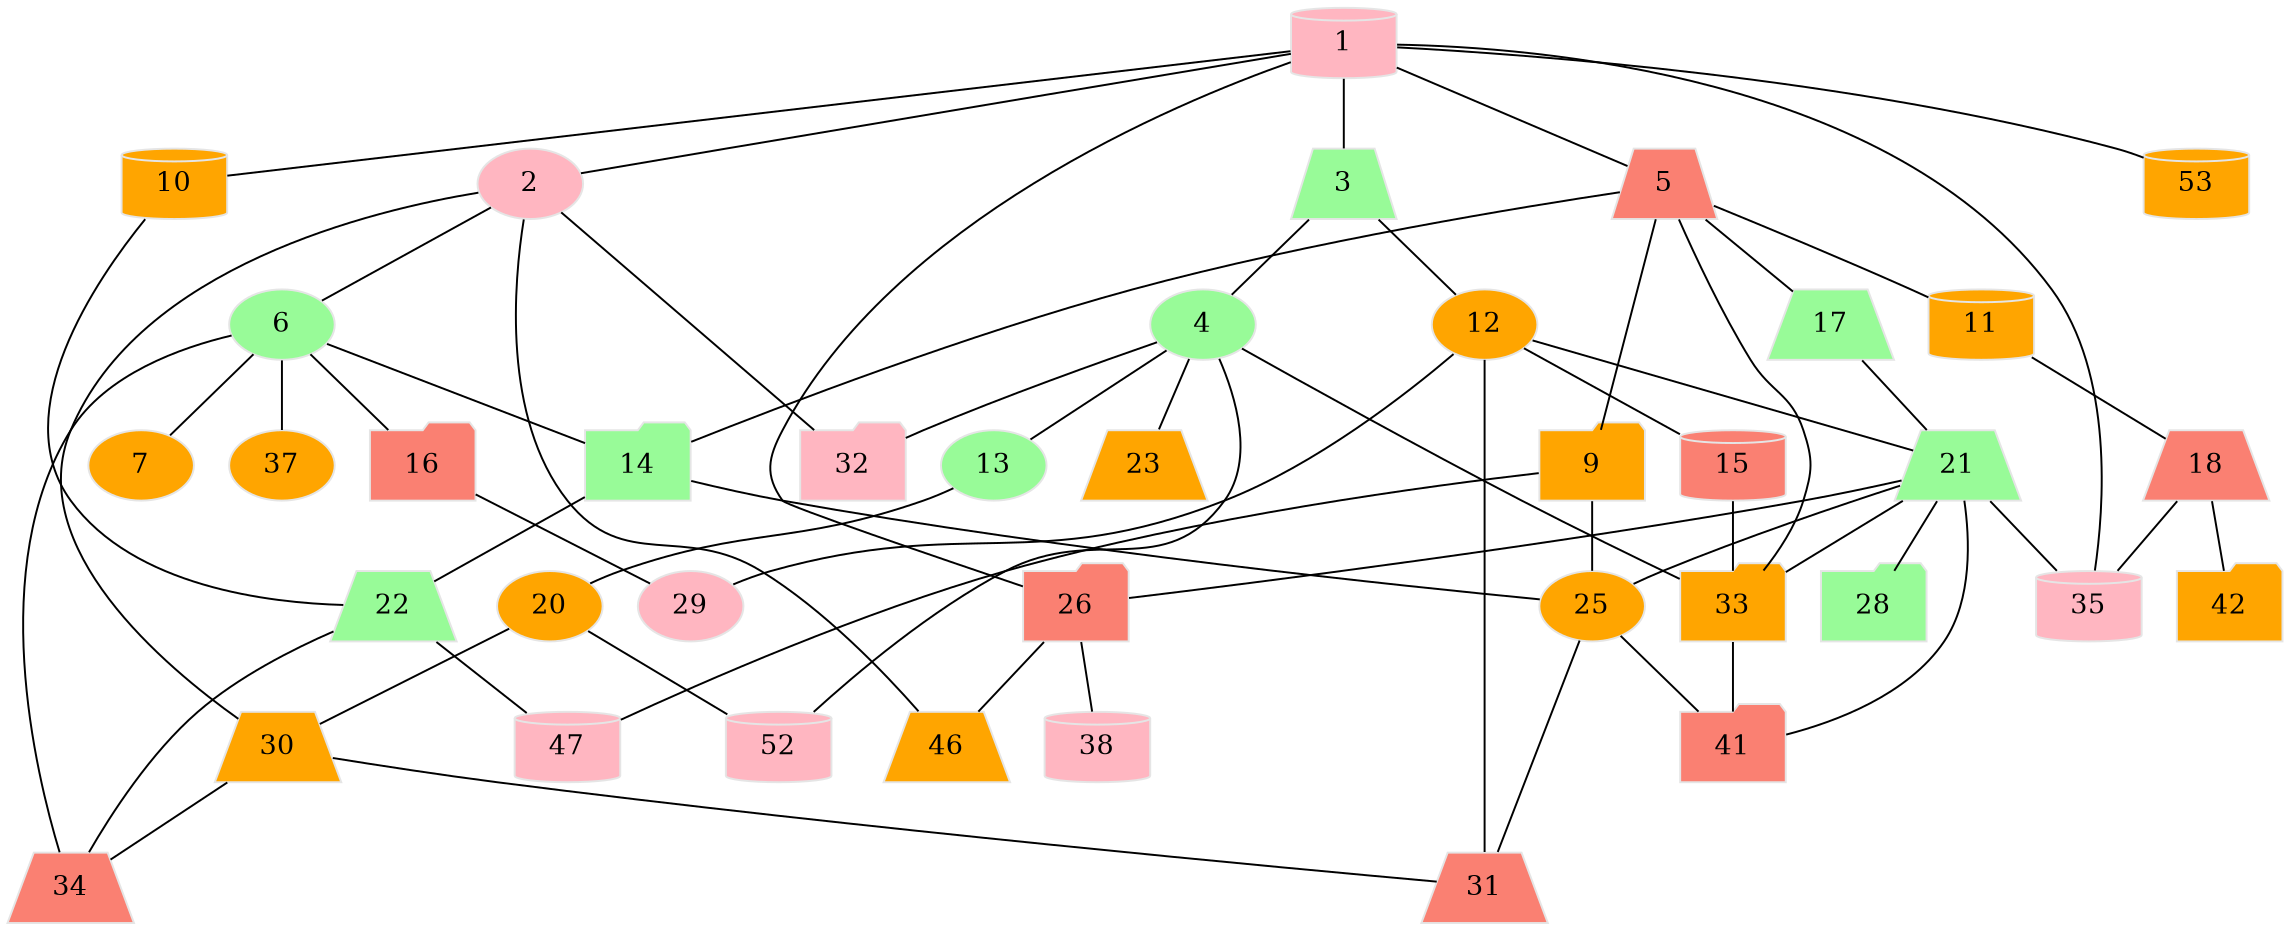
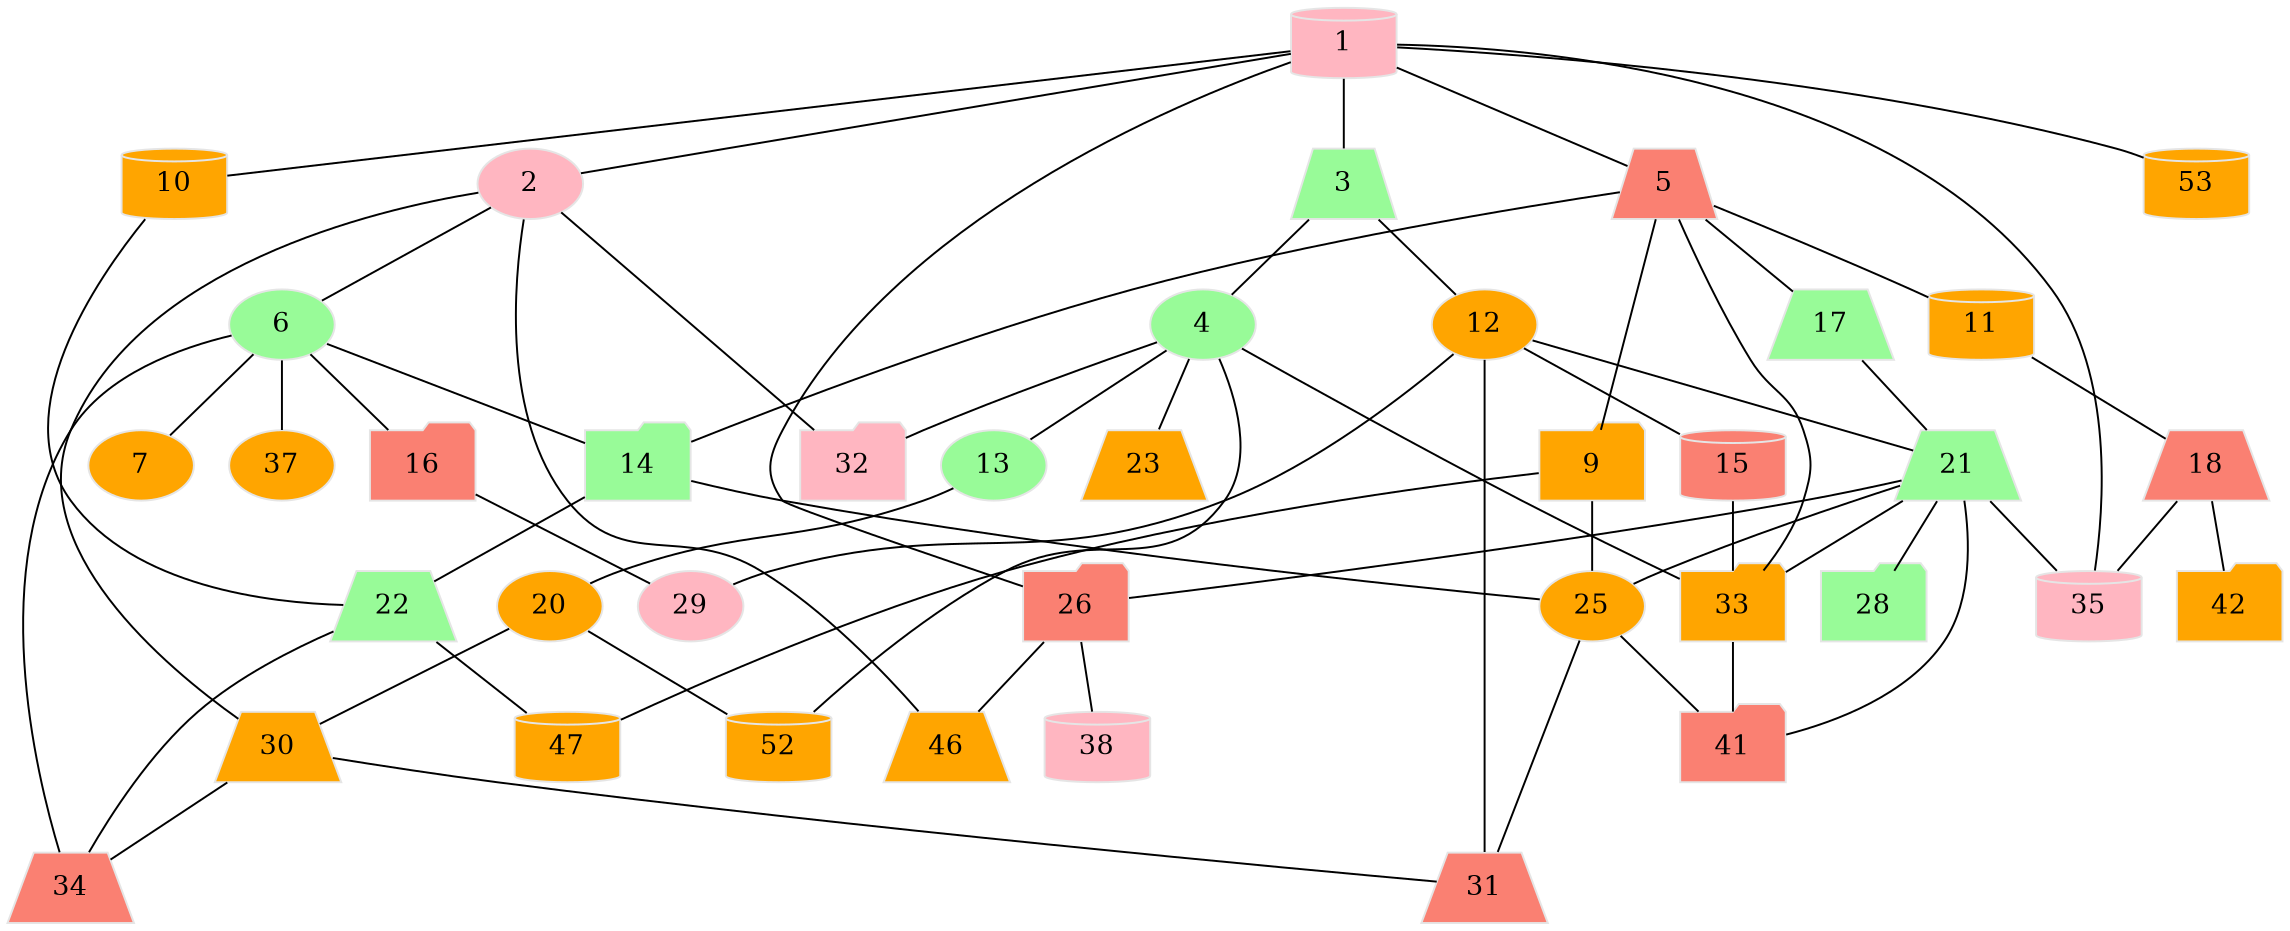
(567, 747) -> (567, 747)
(779, 747) -> (779, 747)
